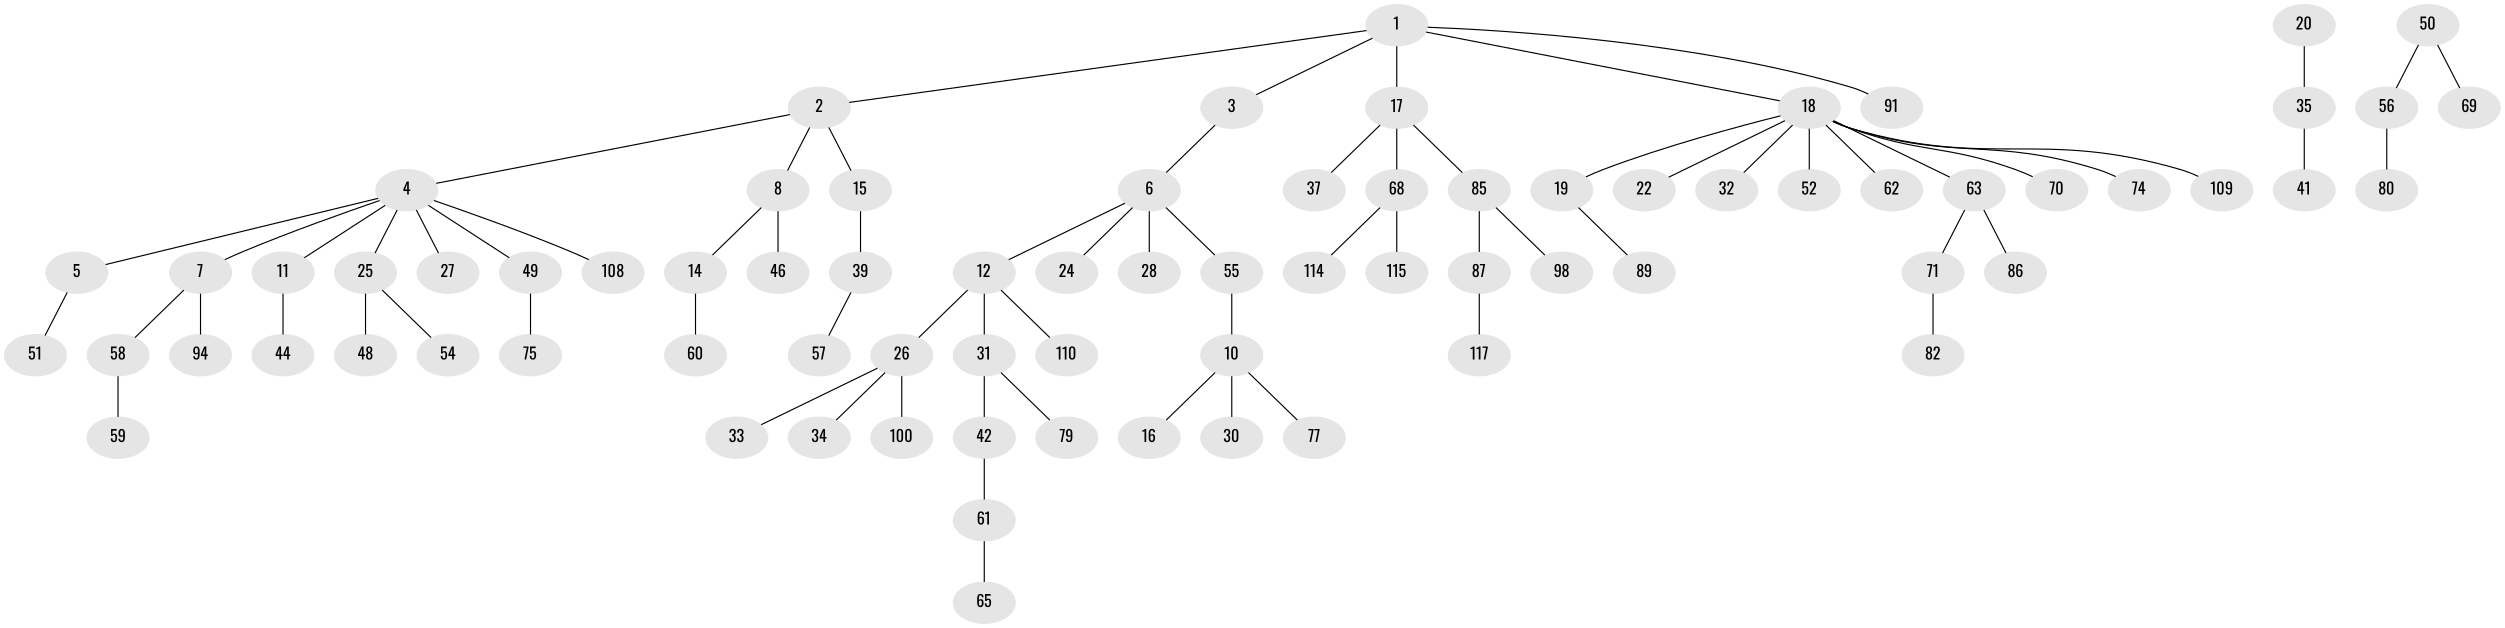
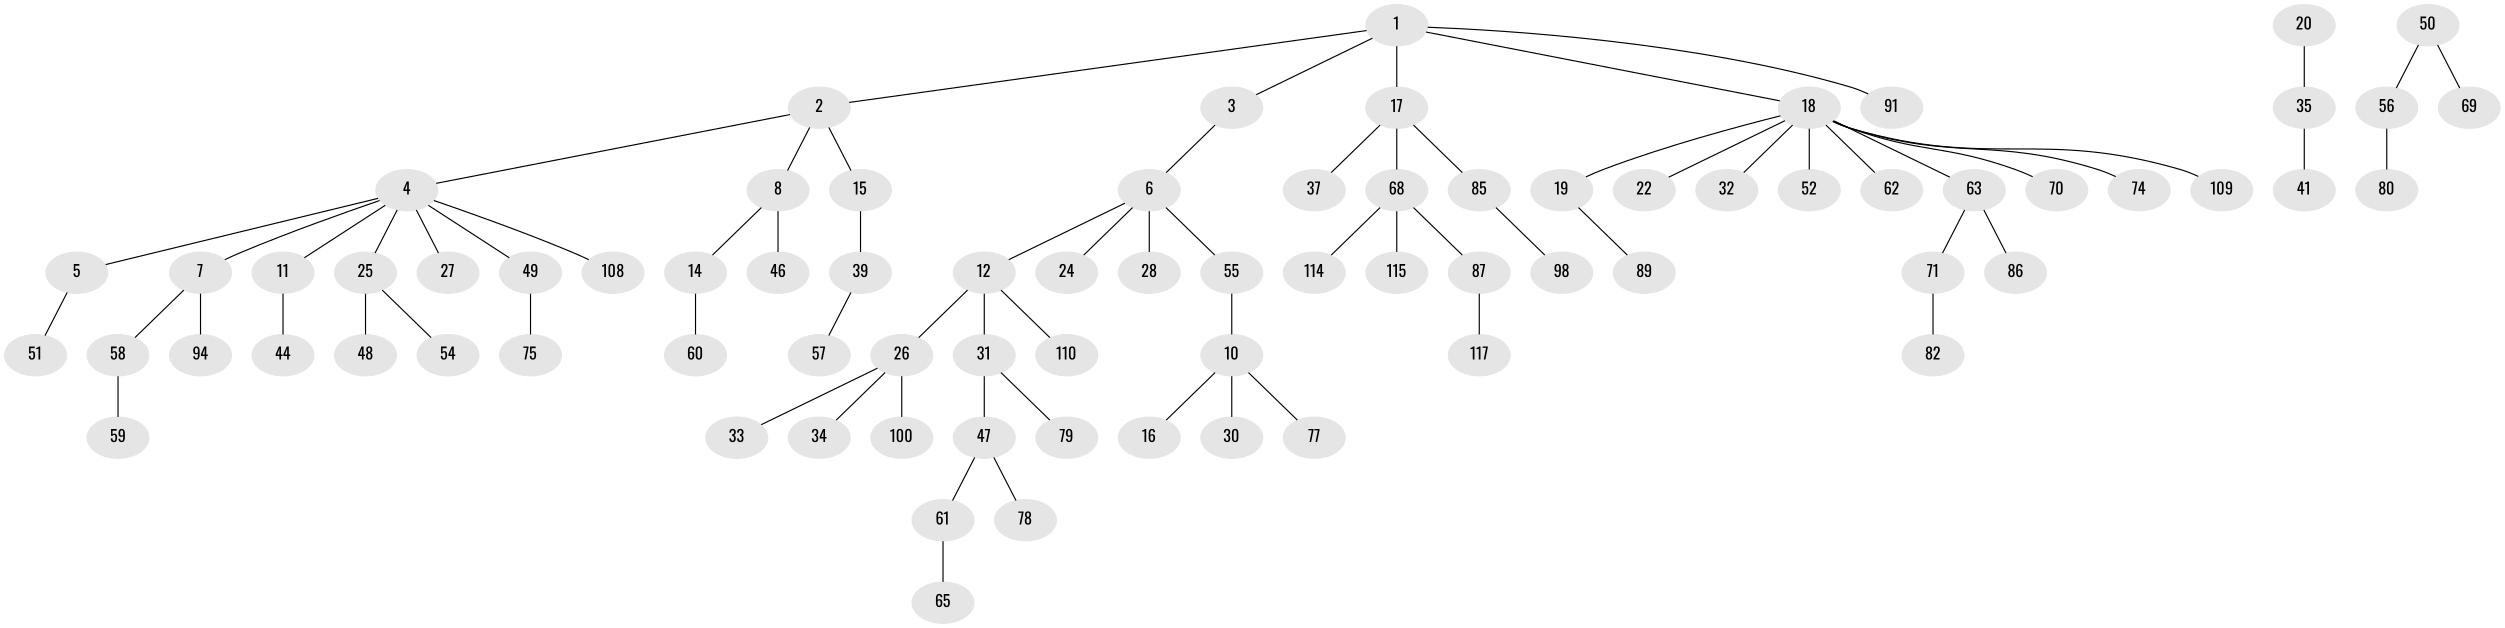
(1479, 232) -> (1438, 231)
(984, 438) -> (984, 438)
none -> (1026, 520)
